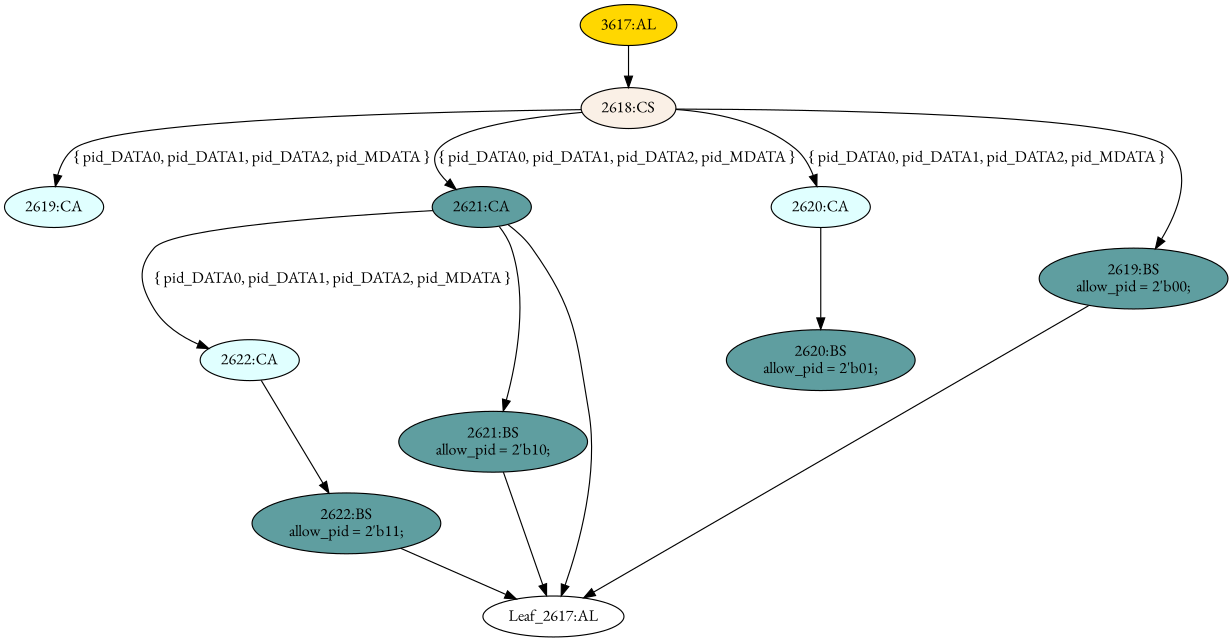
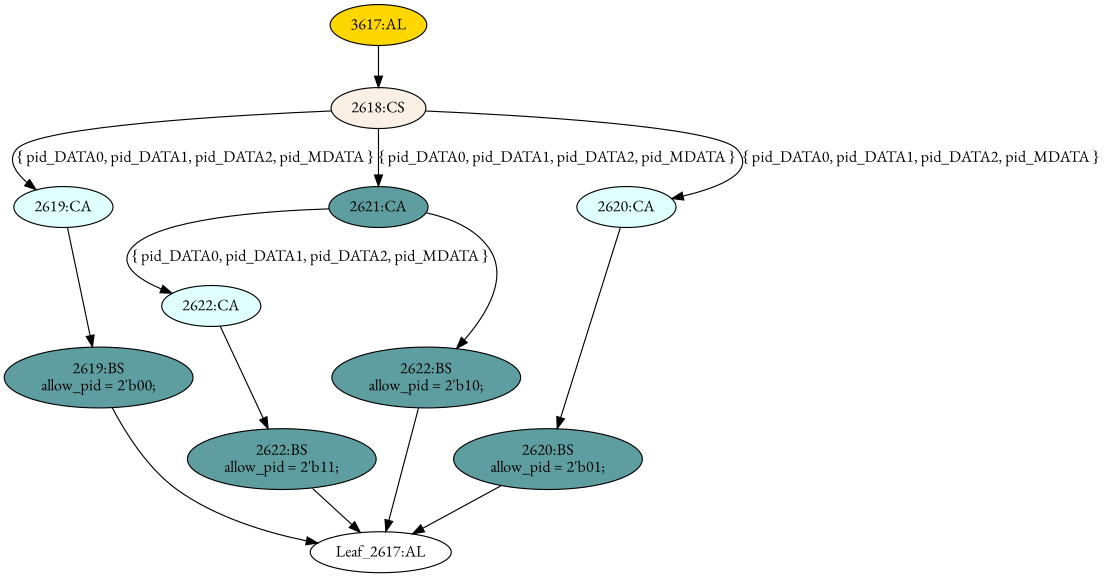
(973, 117) -> (79, 281)
(586, 396) -> (462, 507)
(493, 442) -> (426, 378)
